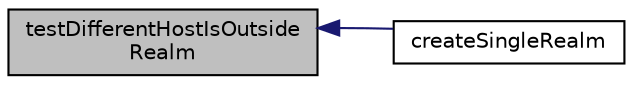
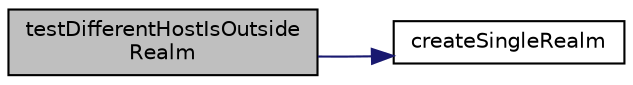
(366, 28) -> (345, 57)
